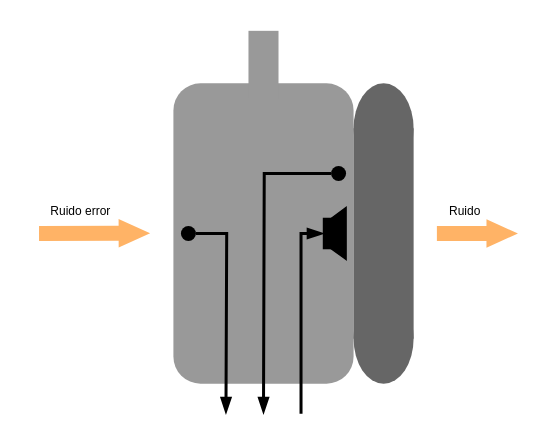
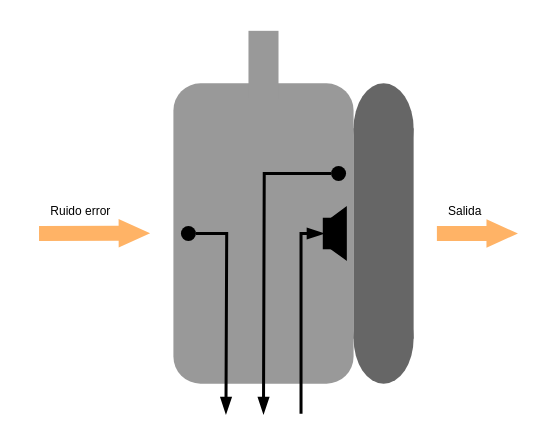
(465, 211) -> (465, 211)
